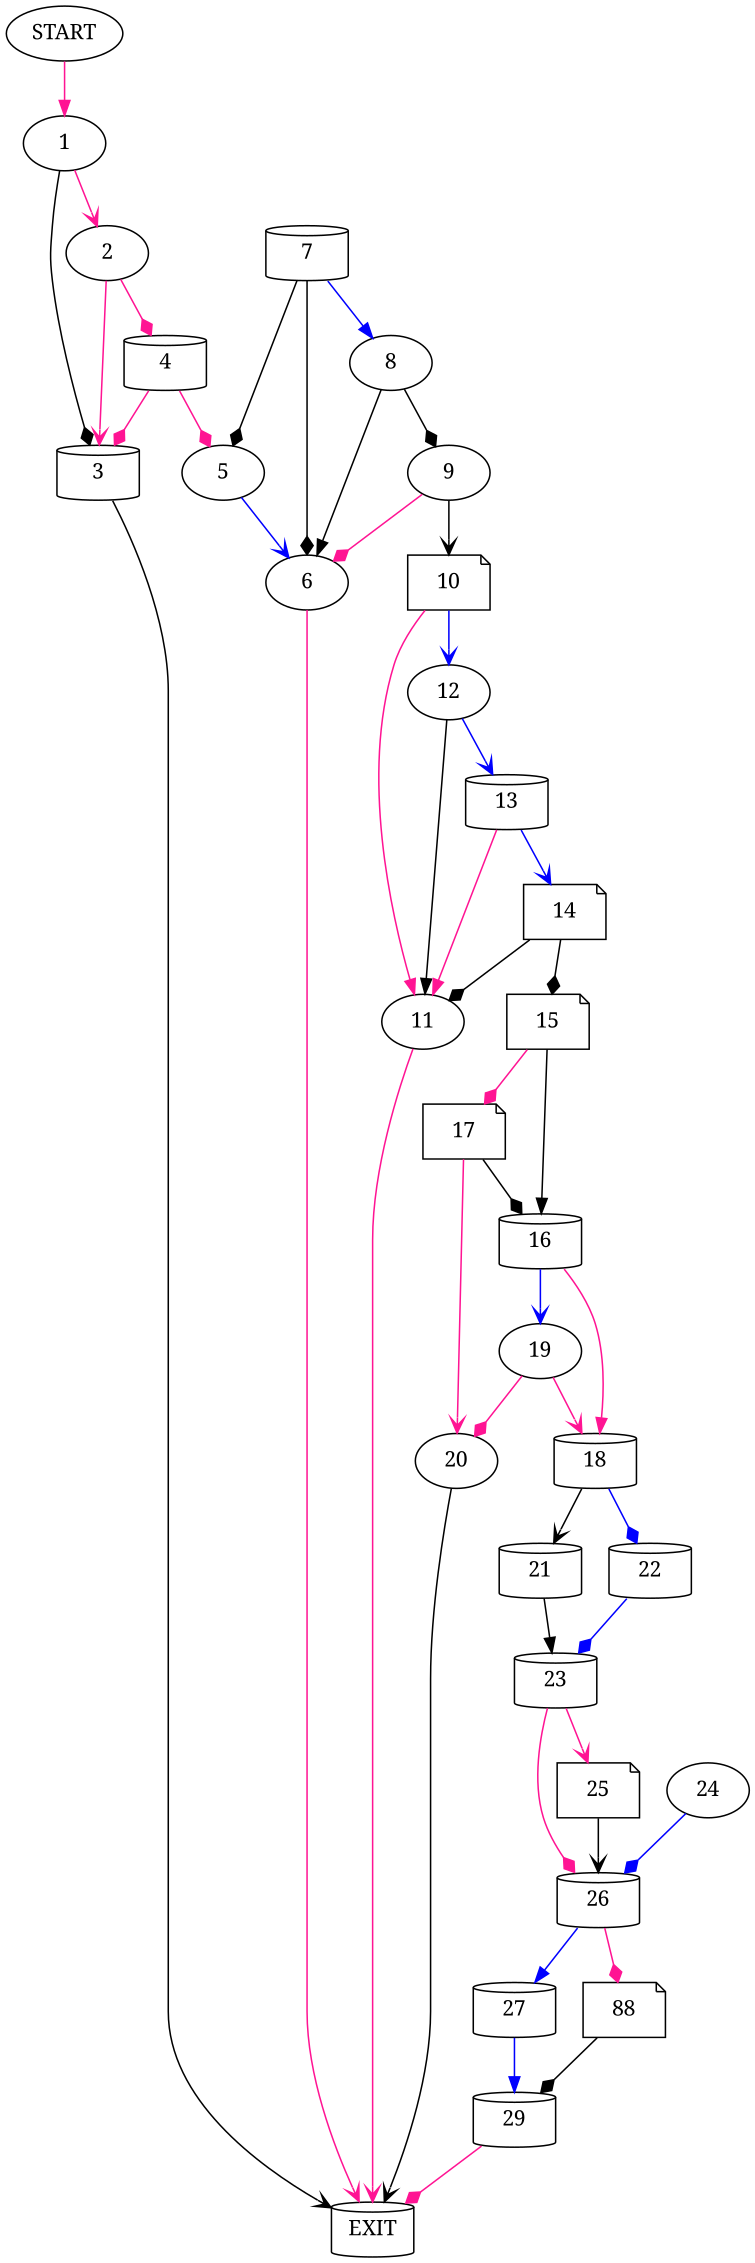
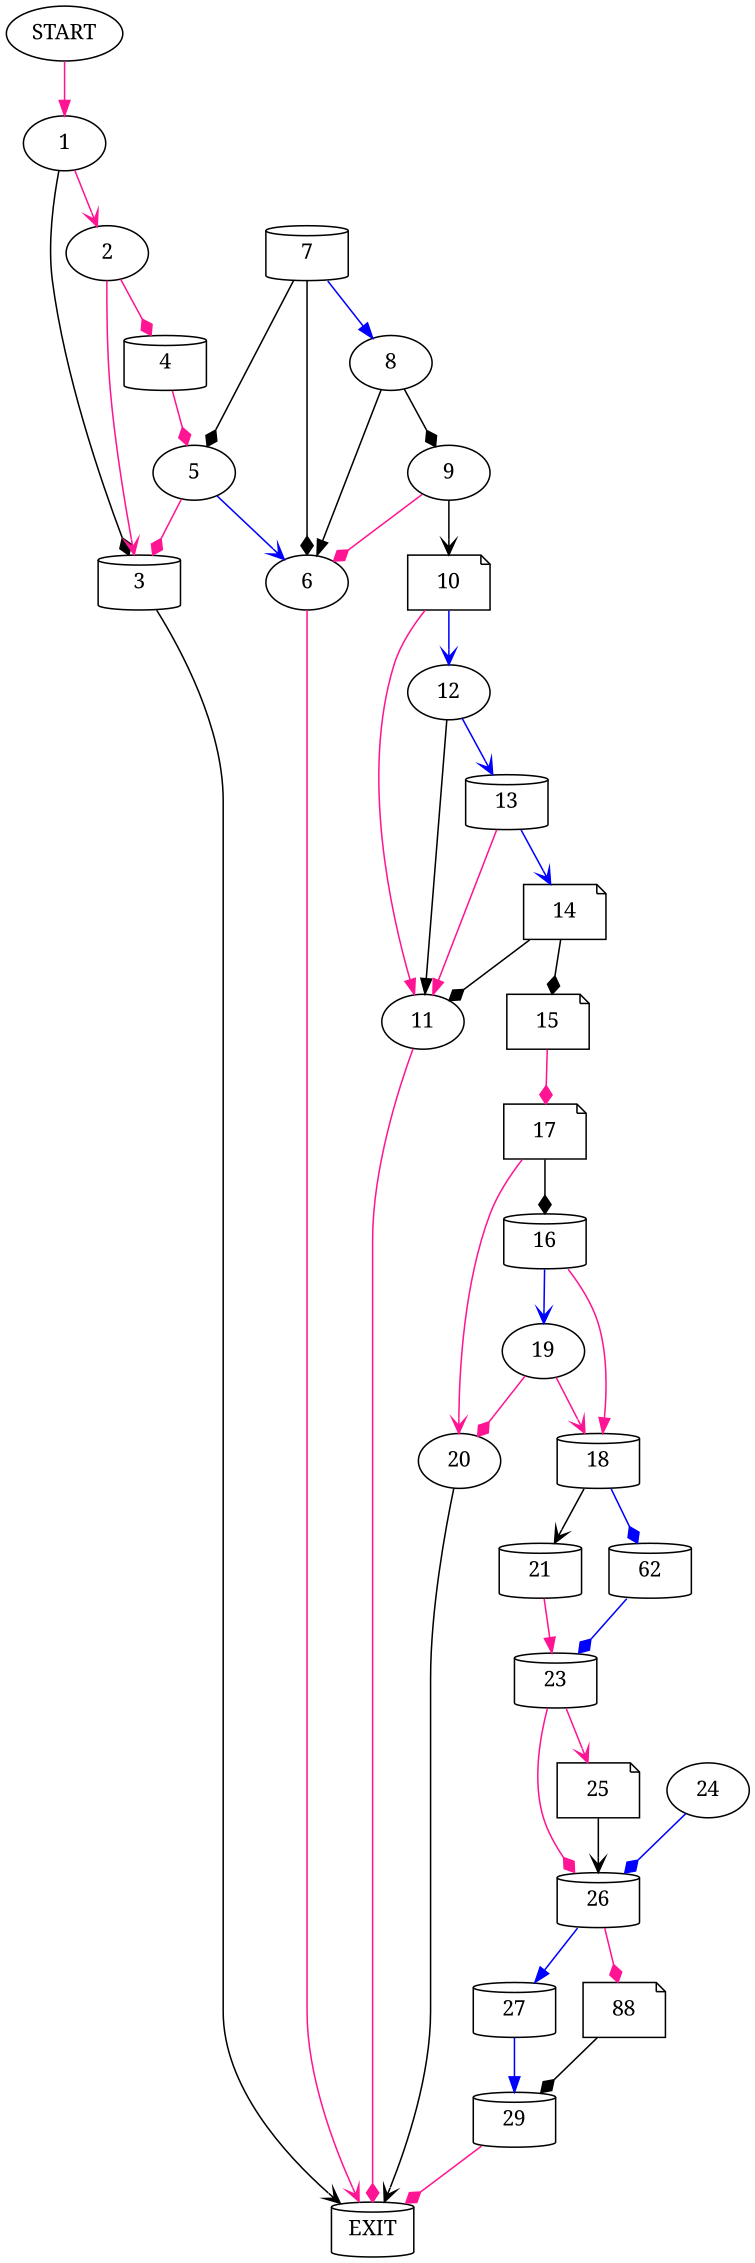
(137, 410) -> (171, 519)
(544, 1124) -> none
(650, 1571) -> (650, 1571)
(373, 1615) -> (373, 1613)
(547, 1618) -> (547, 1618)
